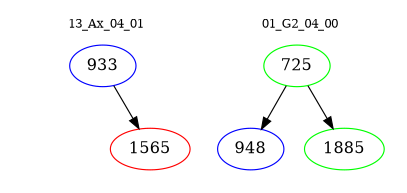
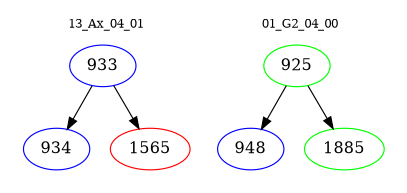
(297, 66) -> (297, 66)
none -> (57, 149)
